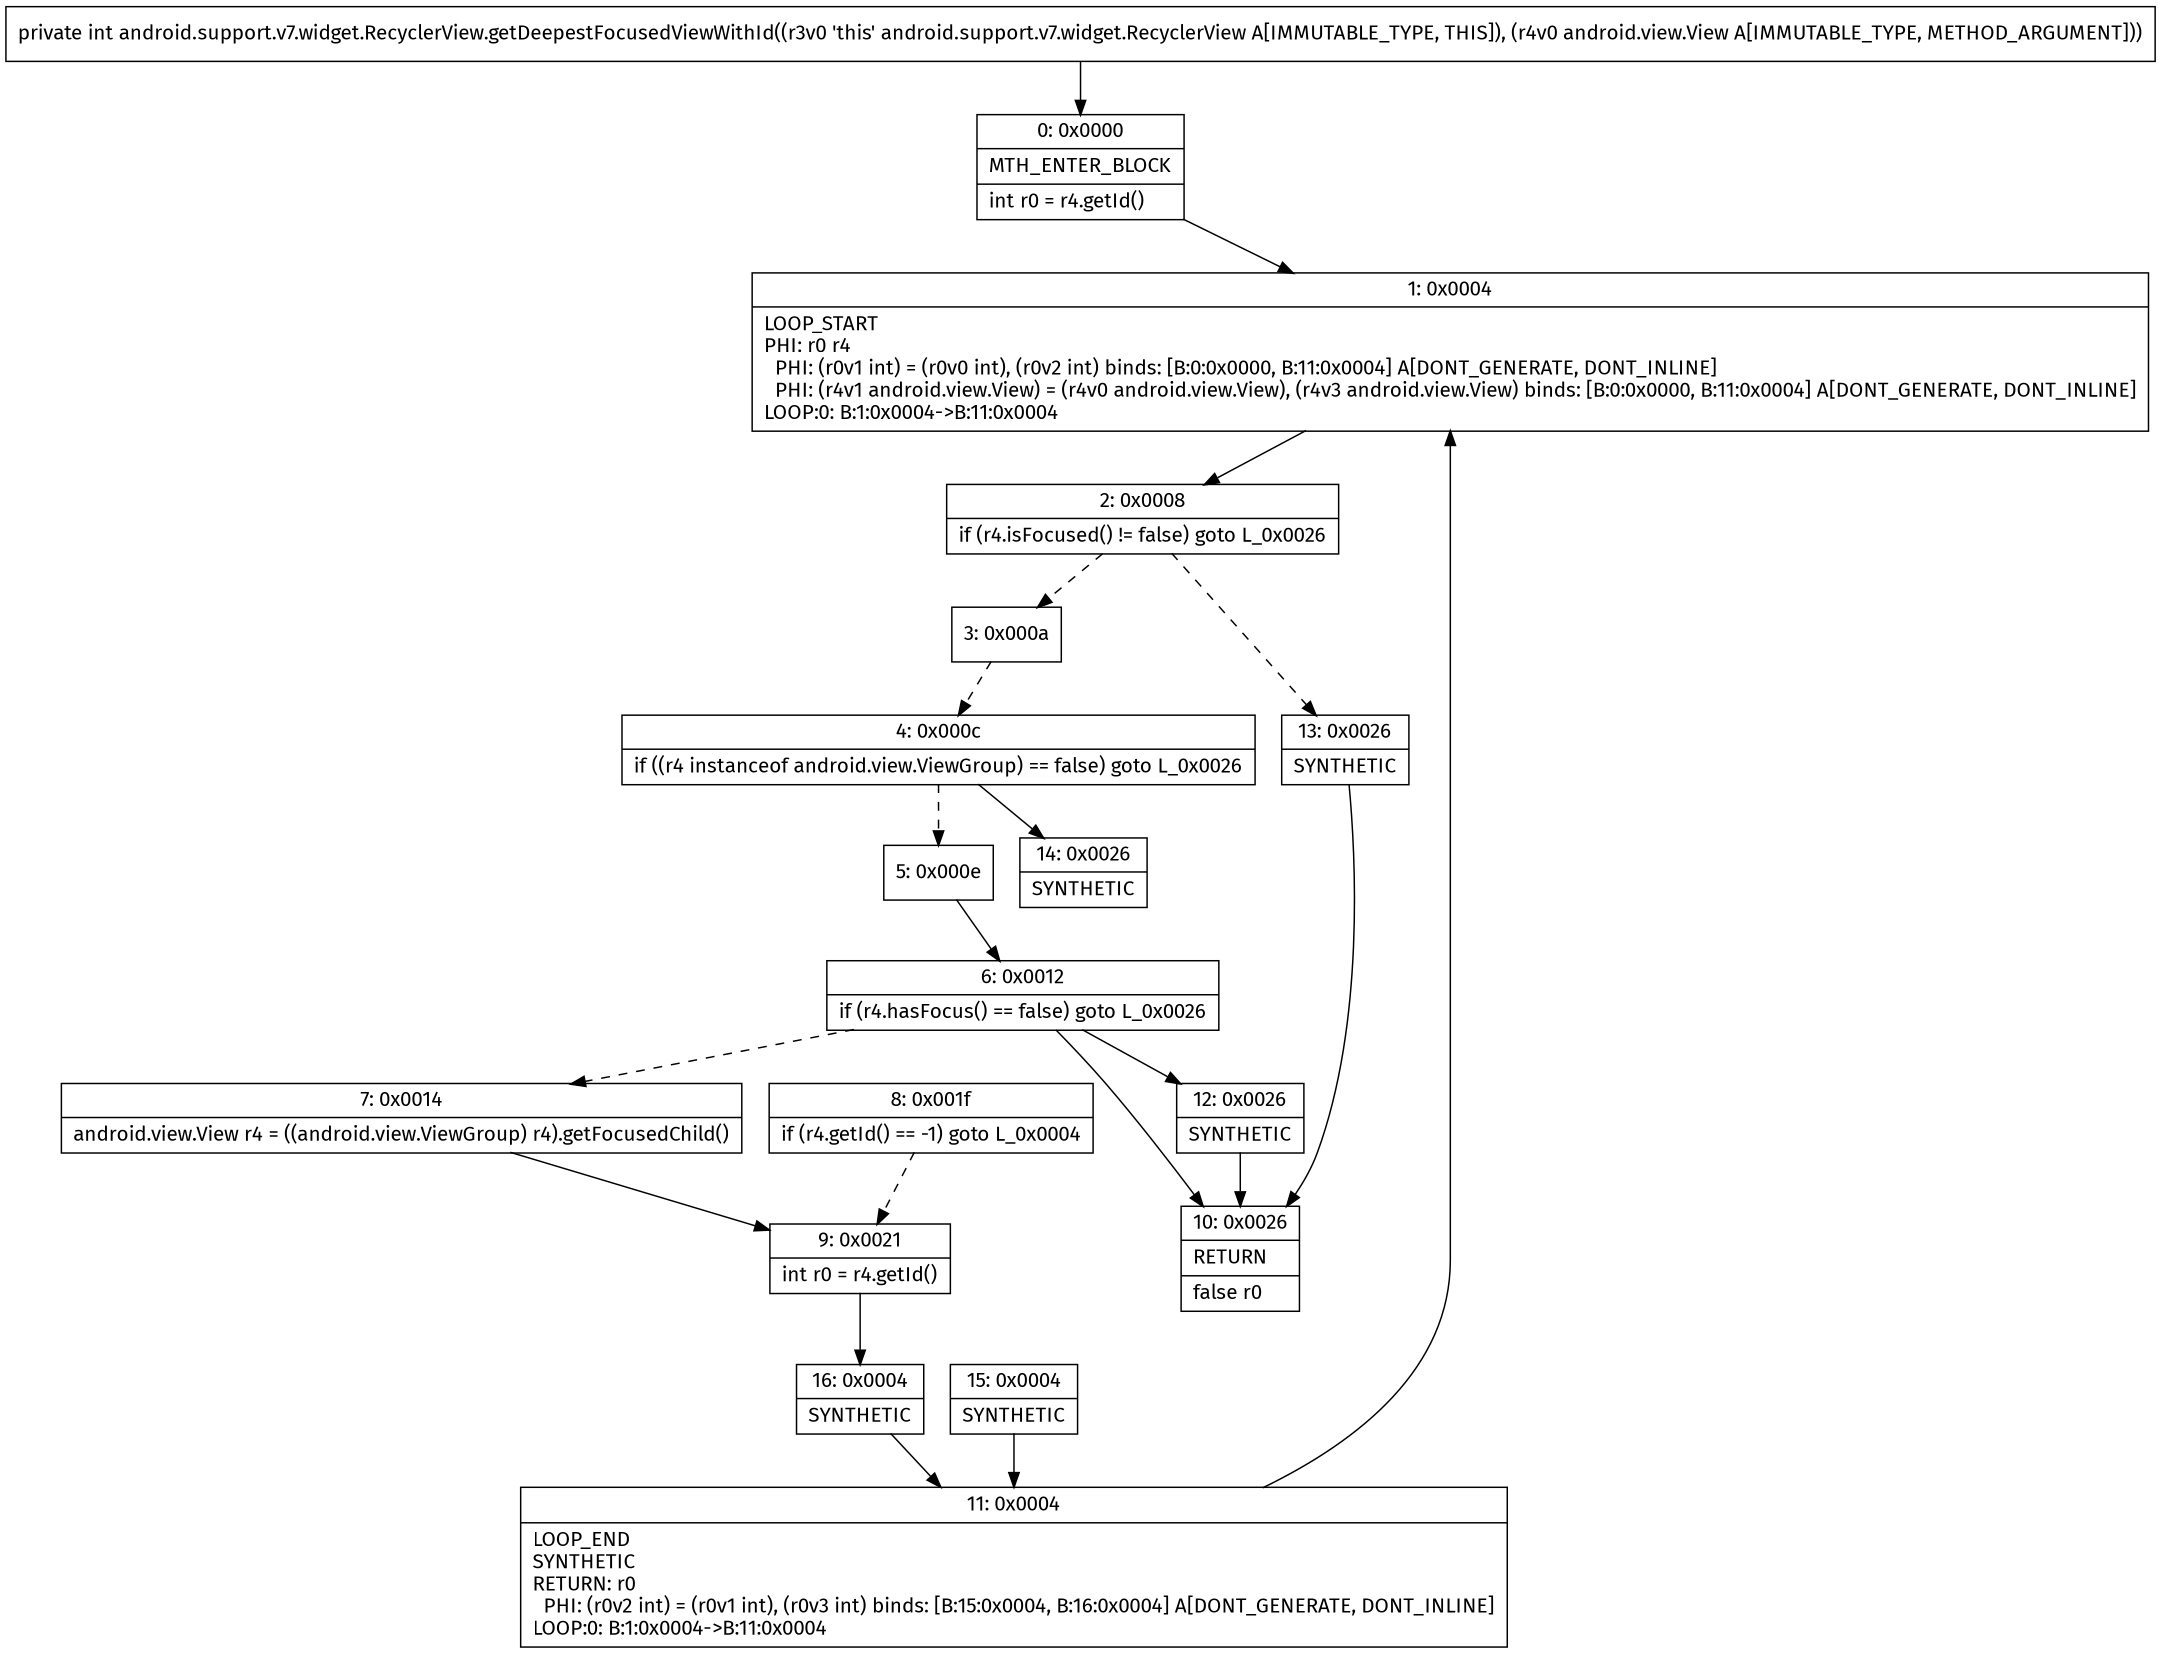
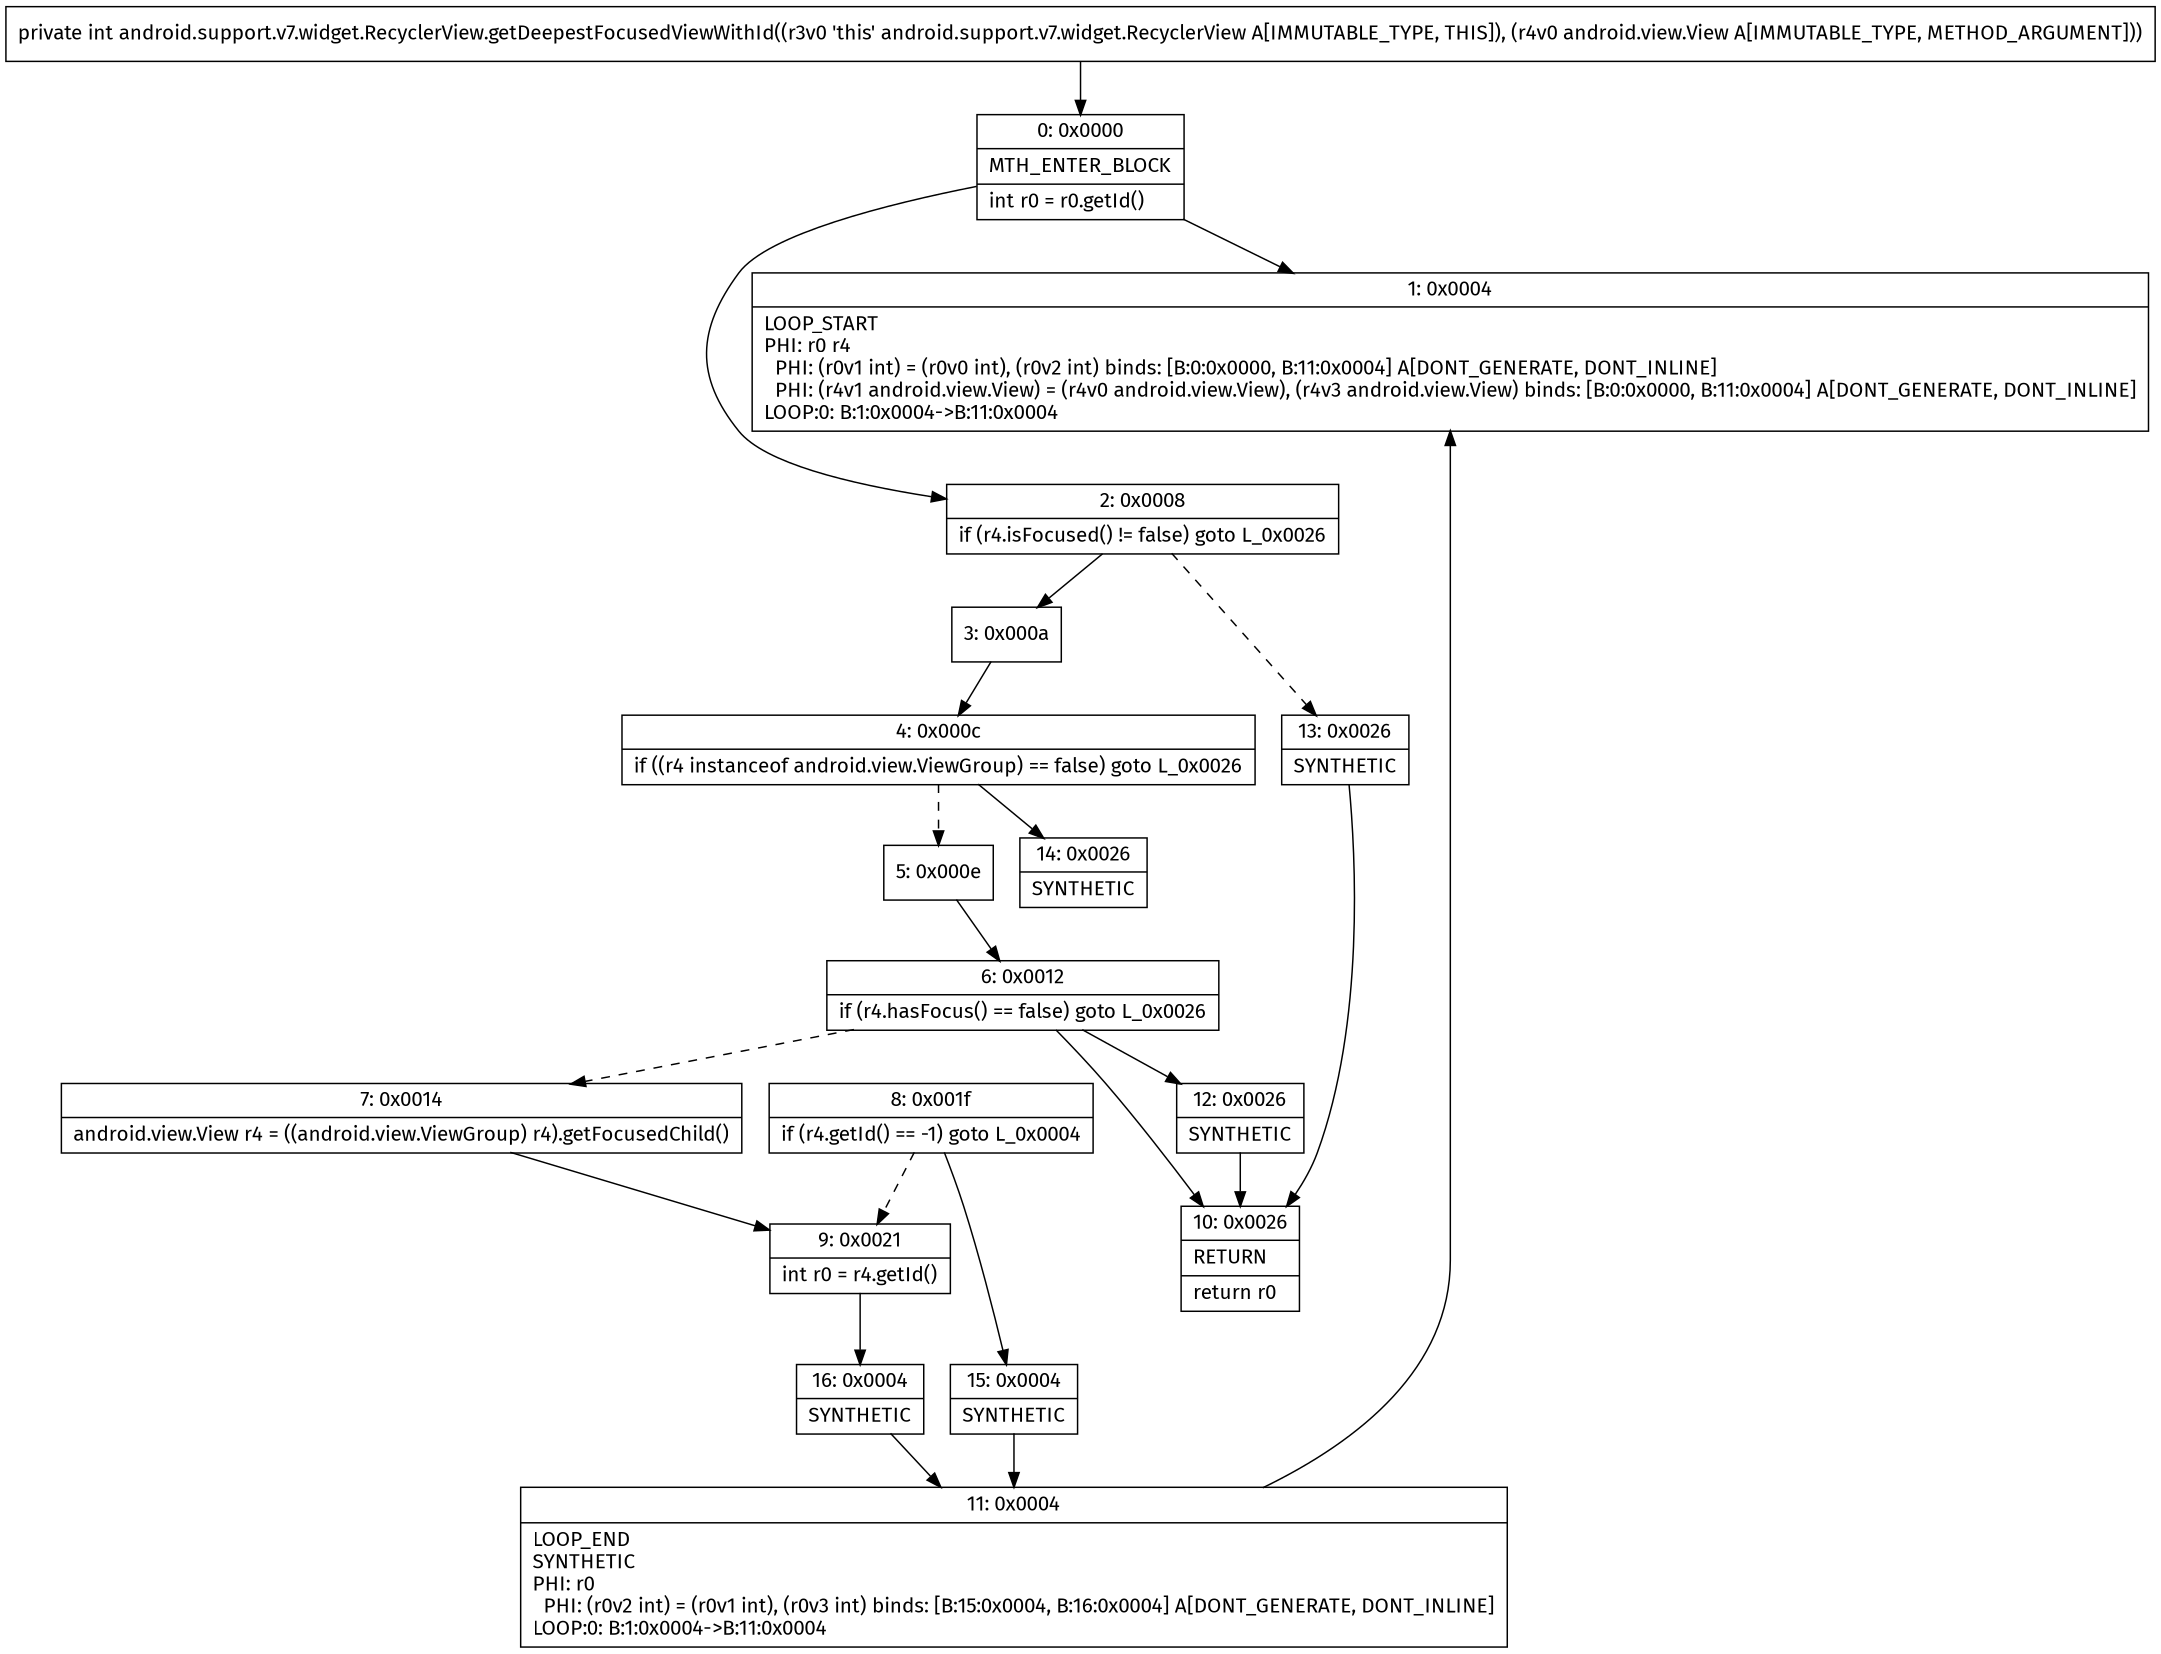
(1067, 201) -> (1067, 201)
(1262, 454) -> (711, 328)
(1076, 576) -> (1076, 576)
(979, 682) -> (979, 682)
none -> (977, 1250)
(1228, 1293) -> (1235, 1293)
(587, 1584) -> (567, 1584)
